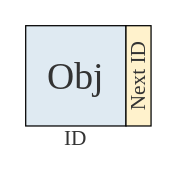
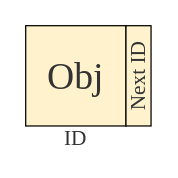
(76, 76) -> (76, 76)
